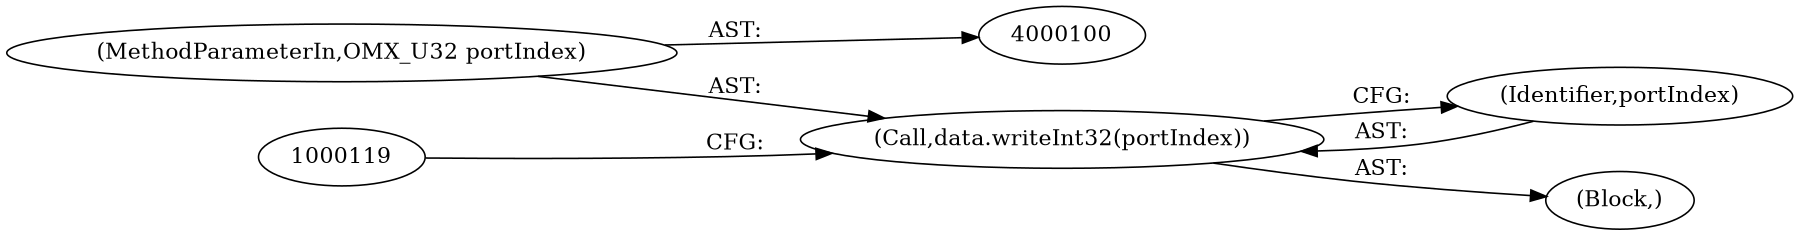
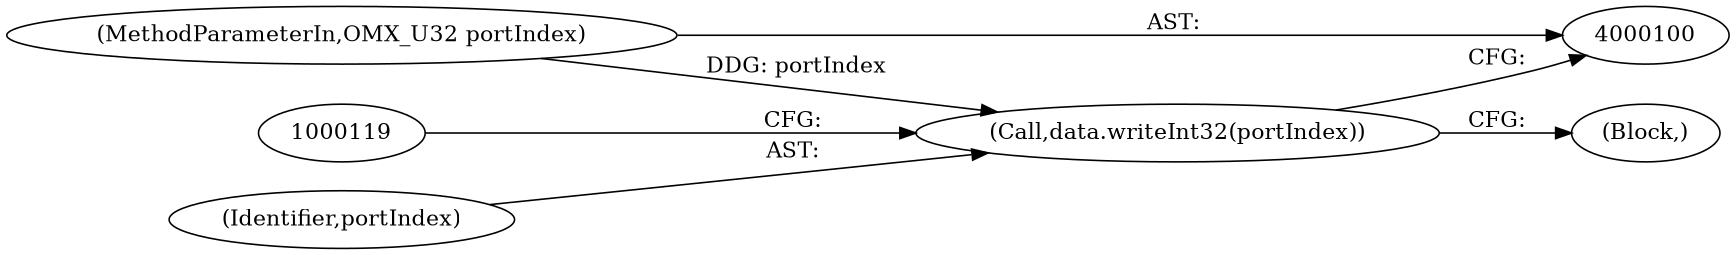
(739, 87) -> (797, 67)
(1352, 114) -> (1454, 88)
(1385, 169) -> (1501, 121)
